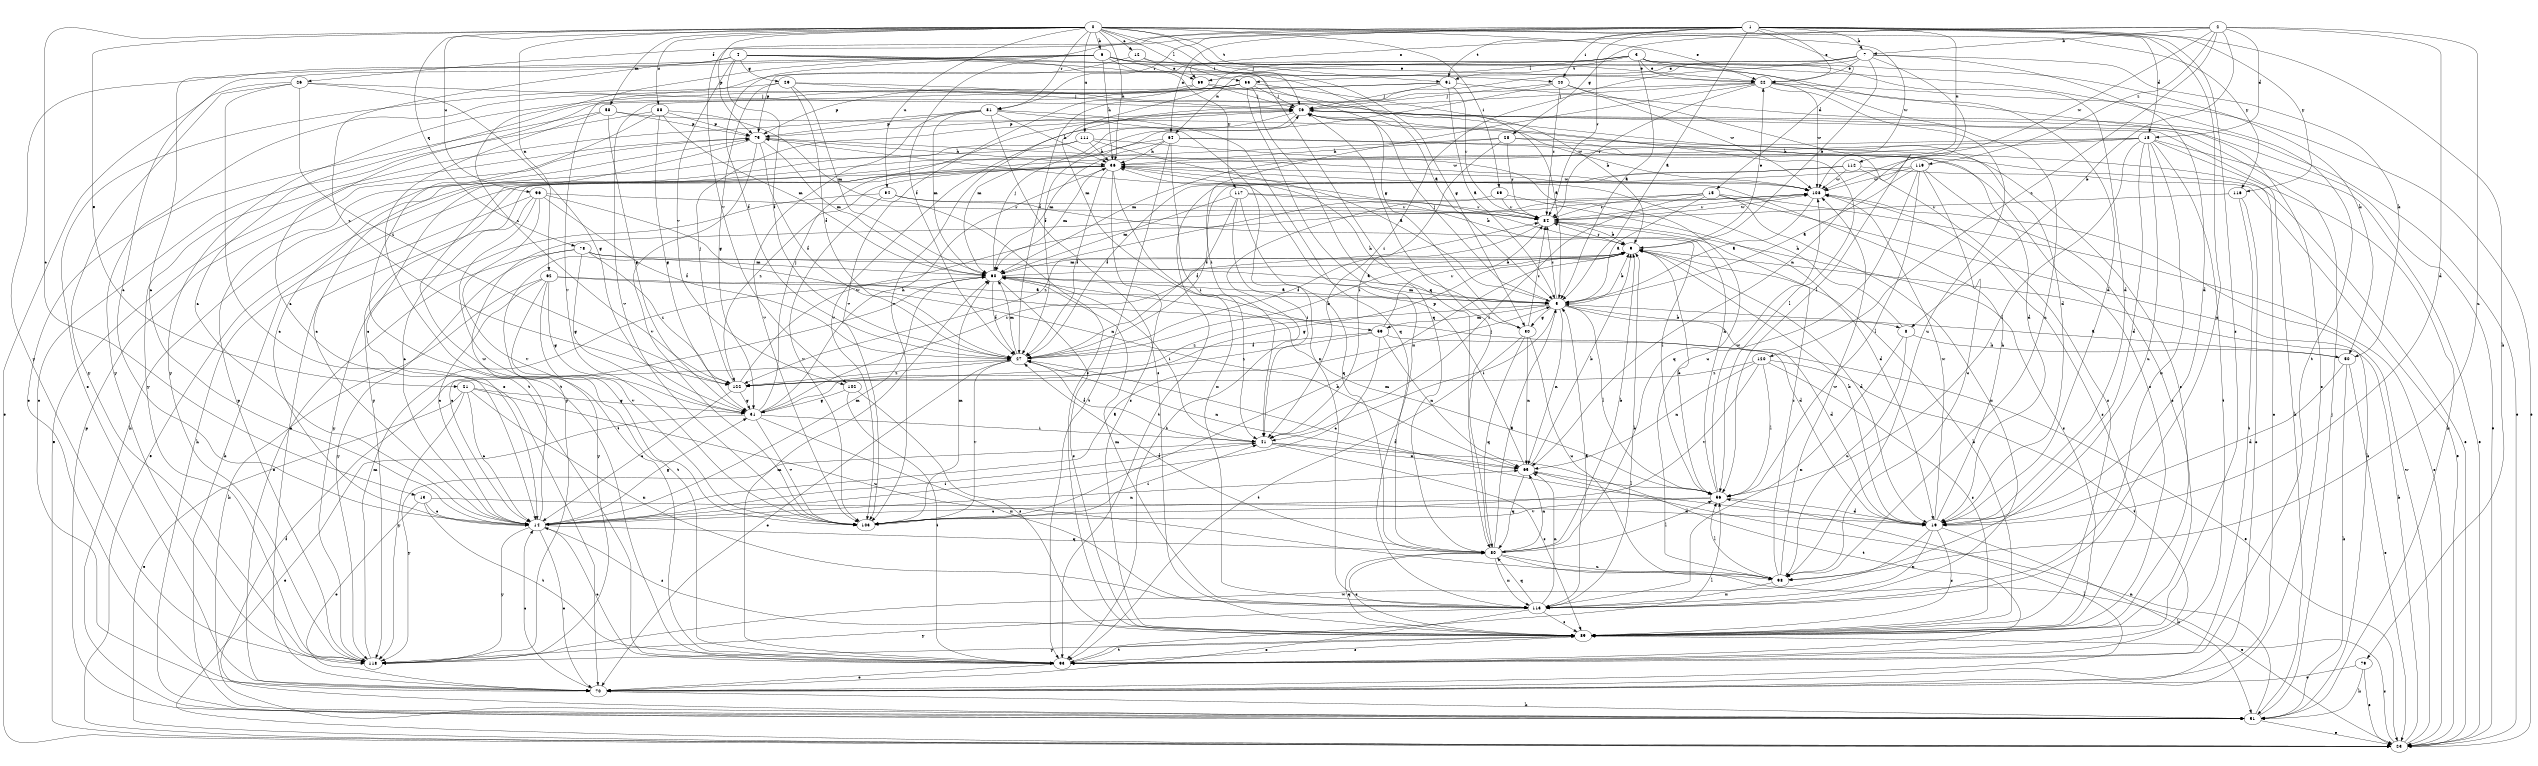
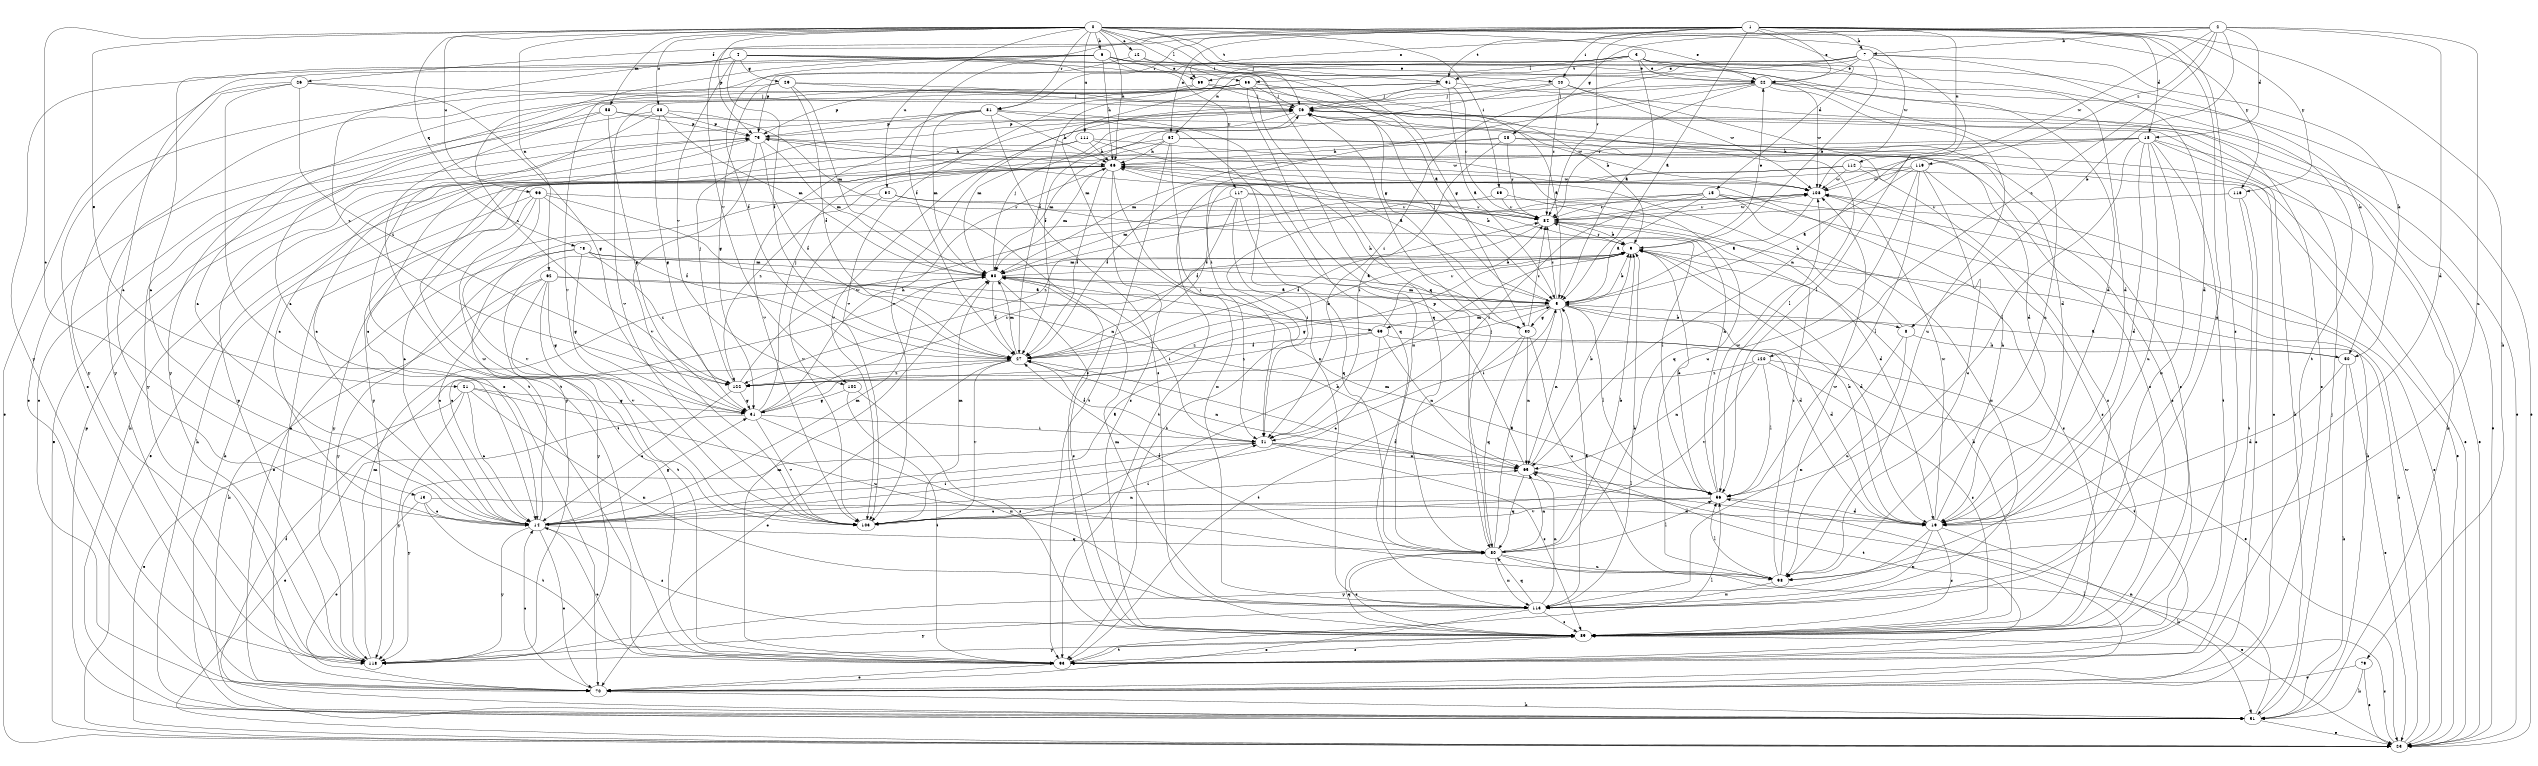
(1344, 594) -> (1344, 594)
